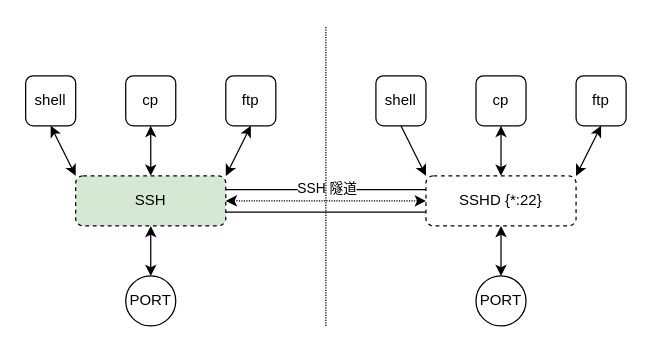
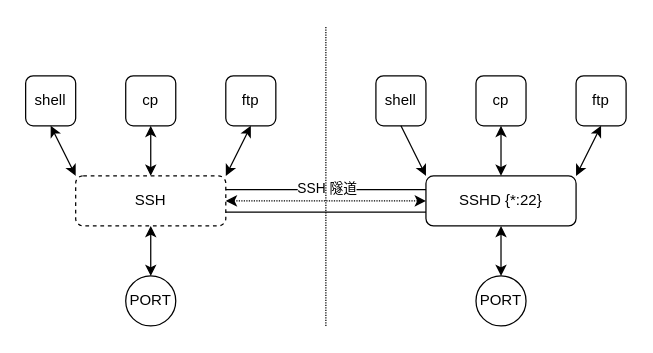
(151, 201) -> (151, 201)
(501, 201) -> (501, 201)
